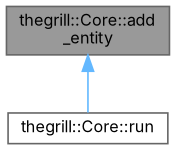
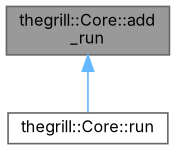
(88, 31) -> (88, 31)
